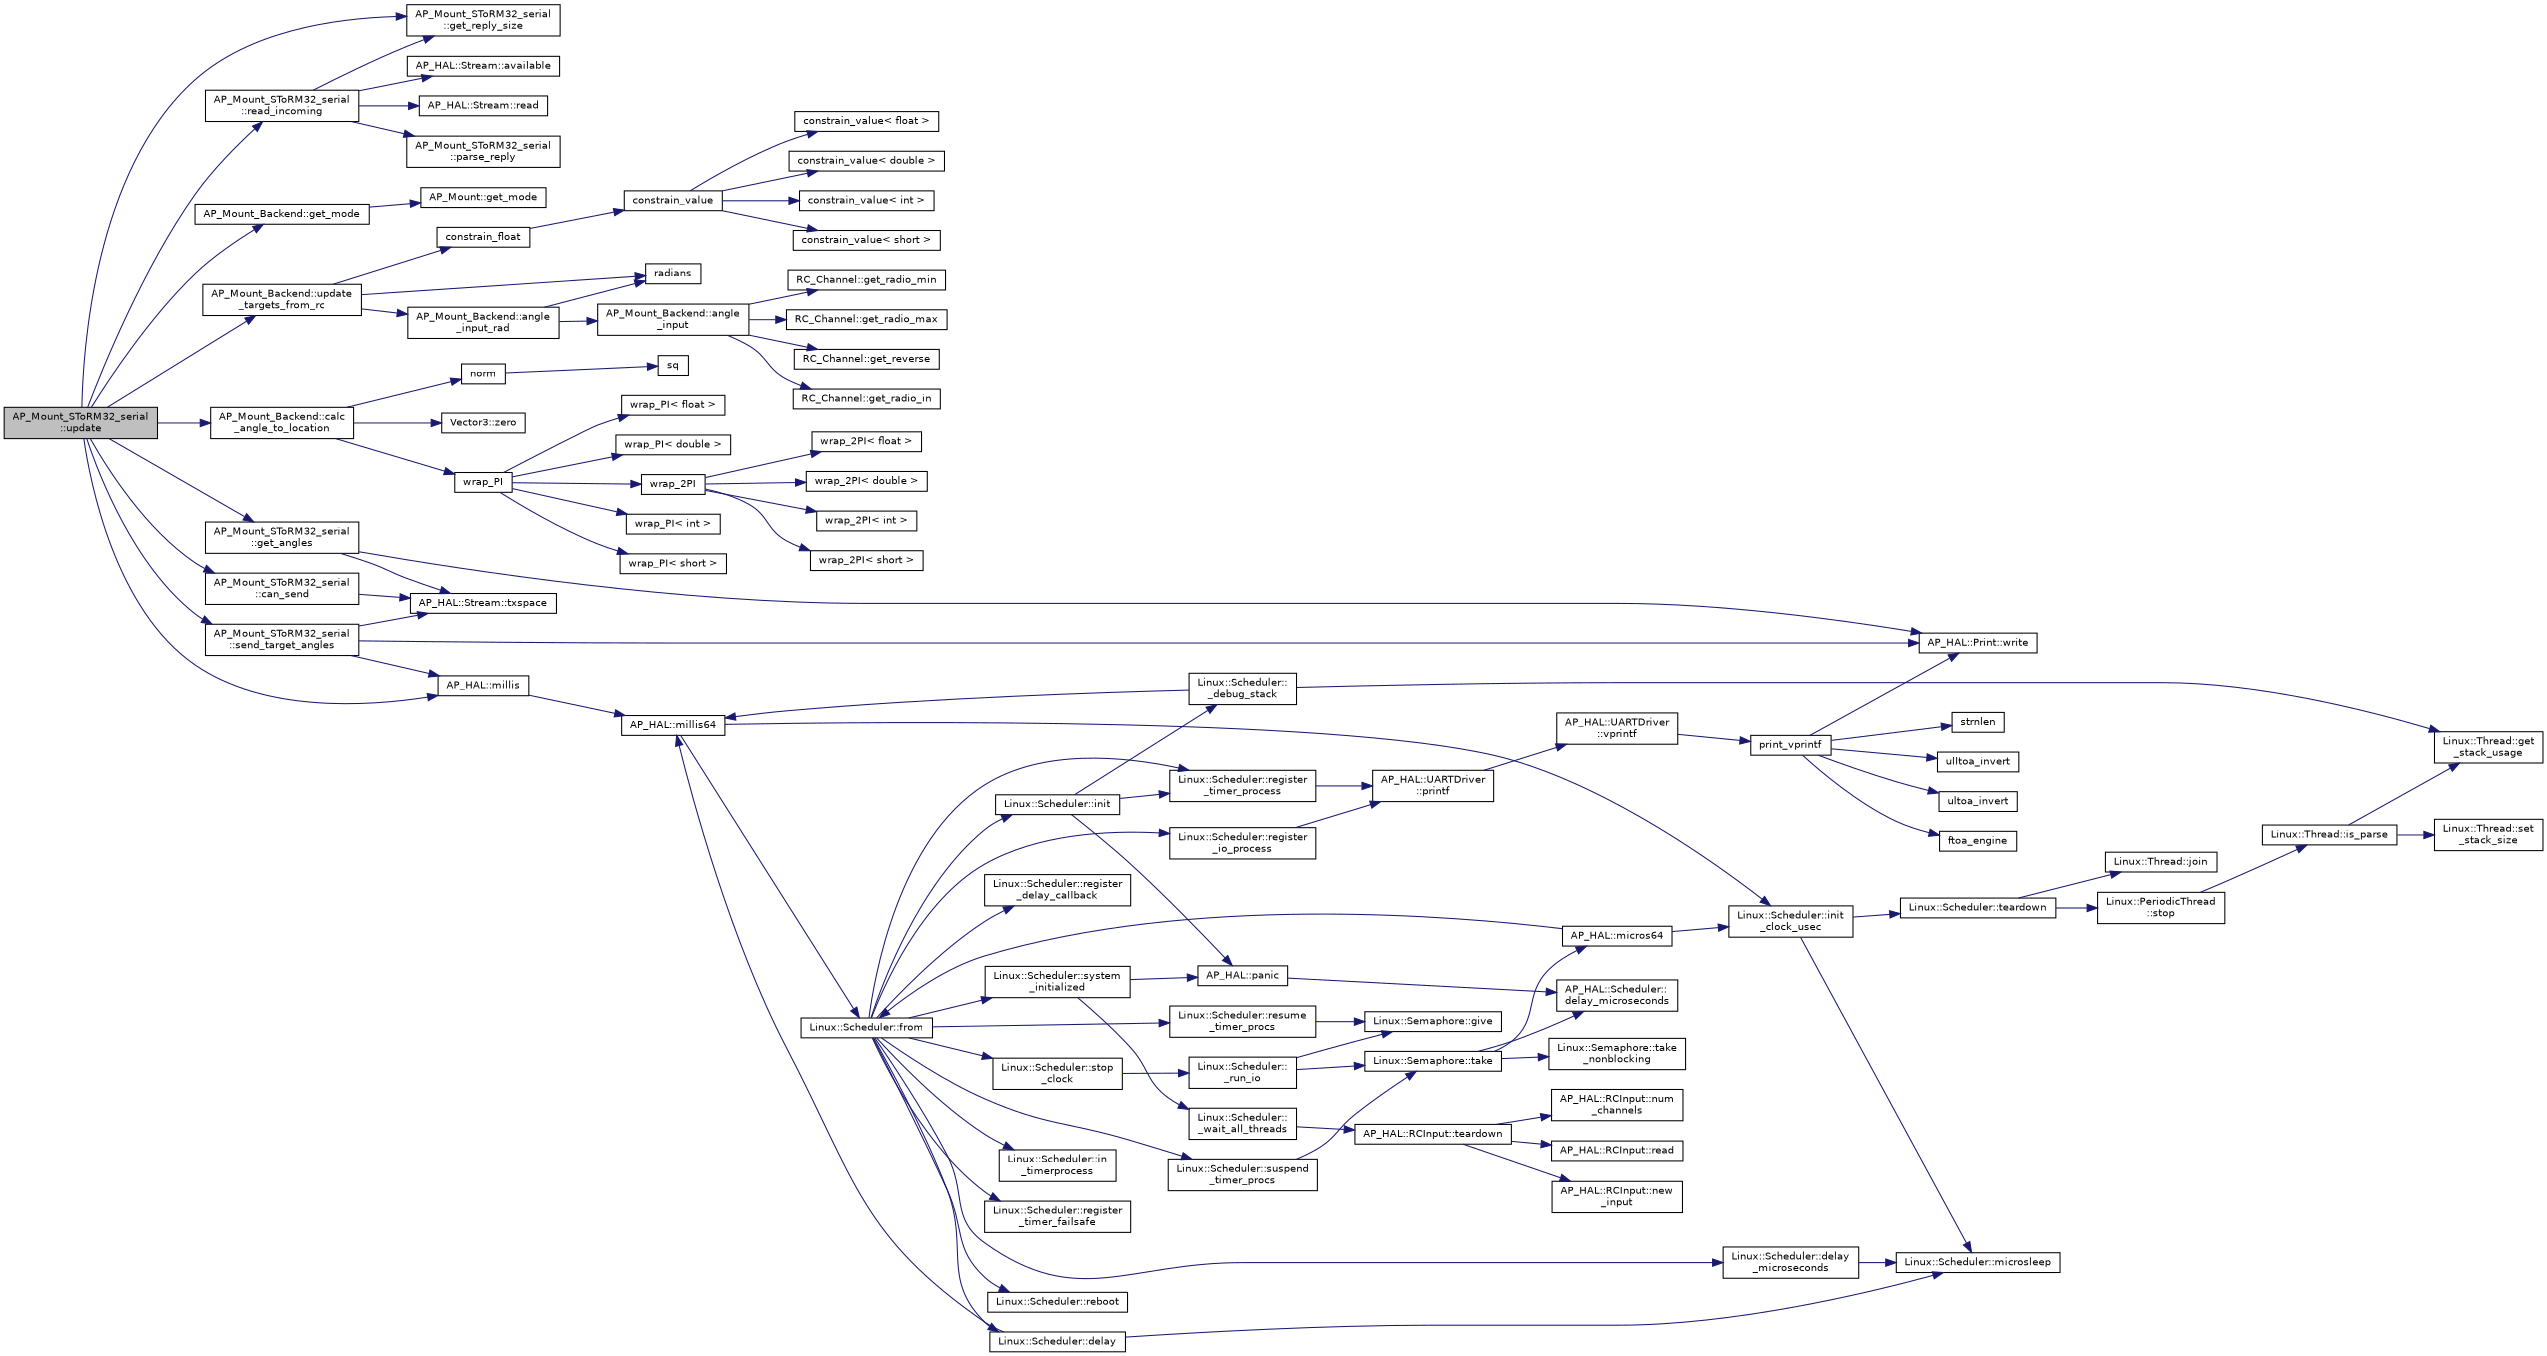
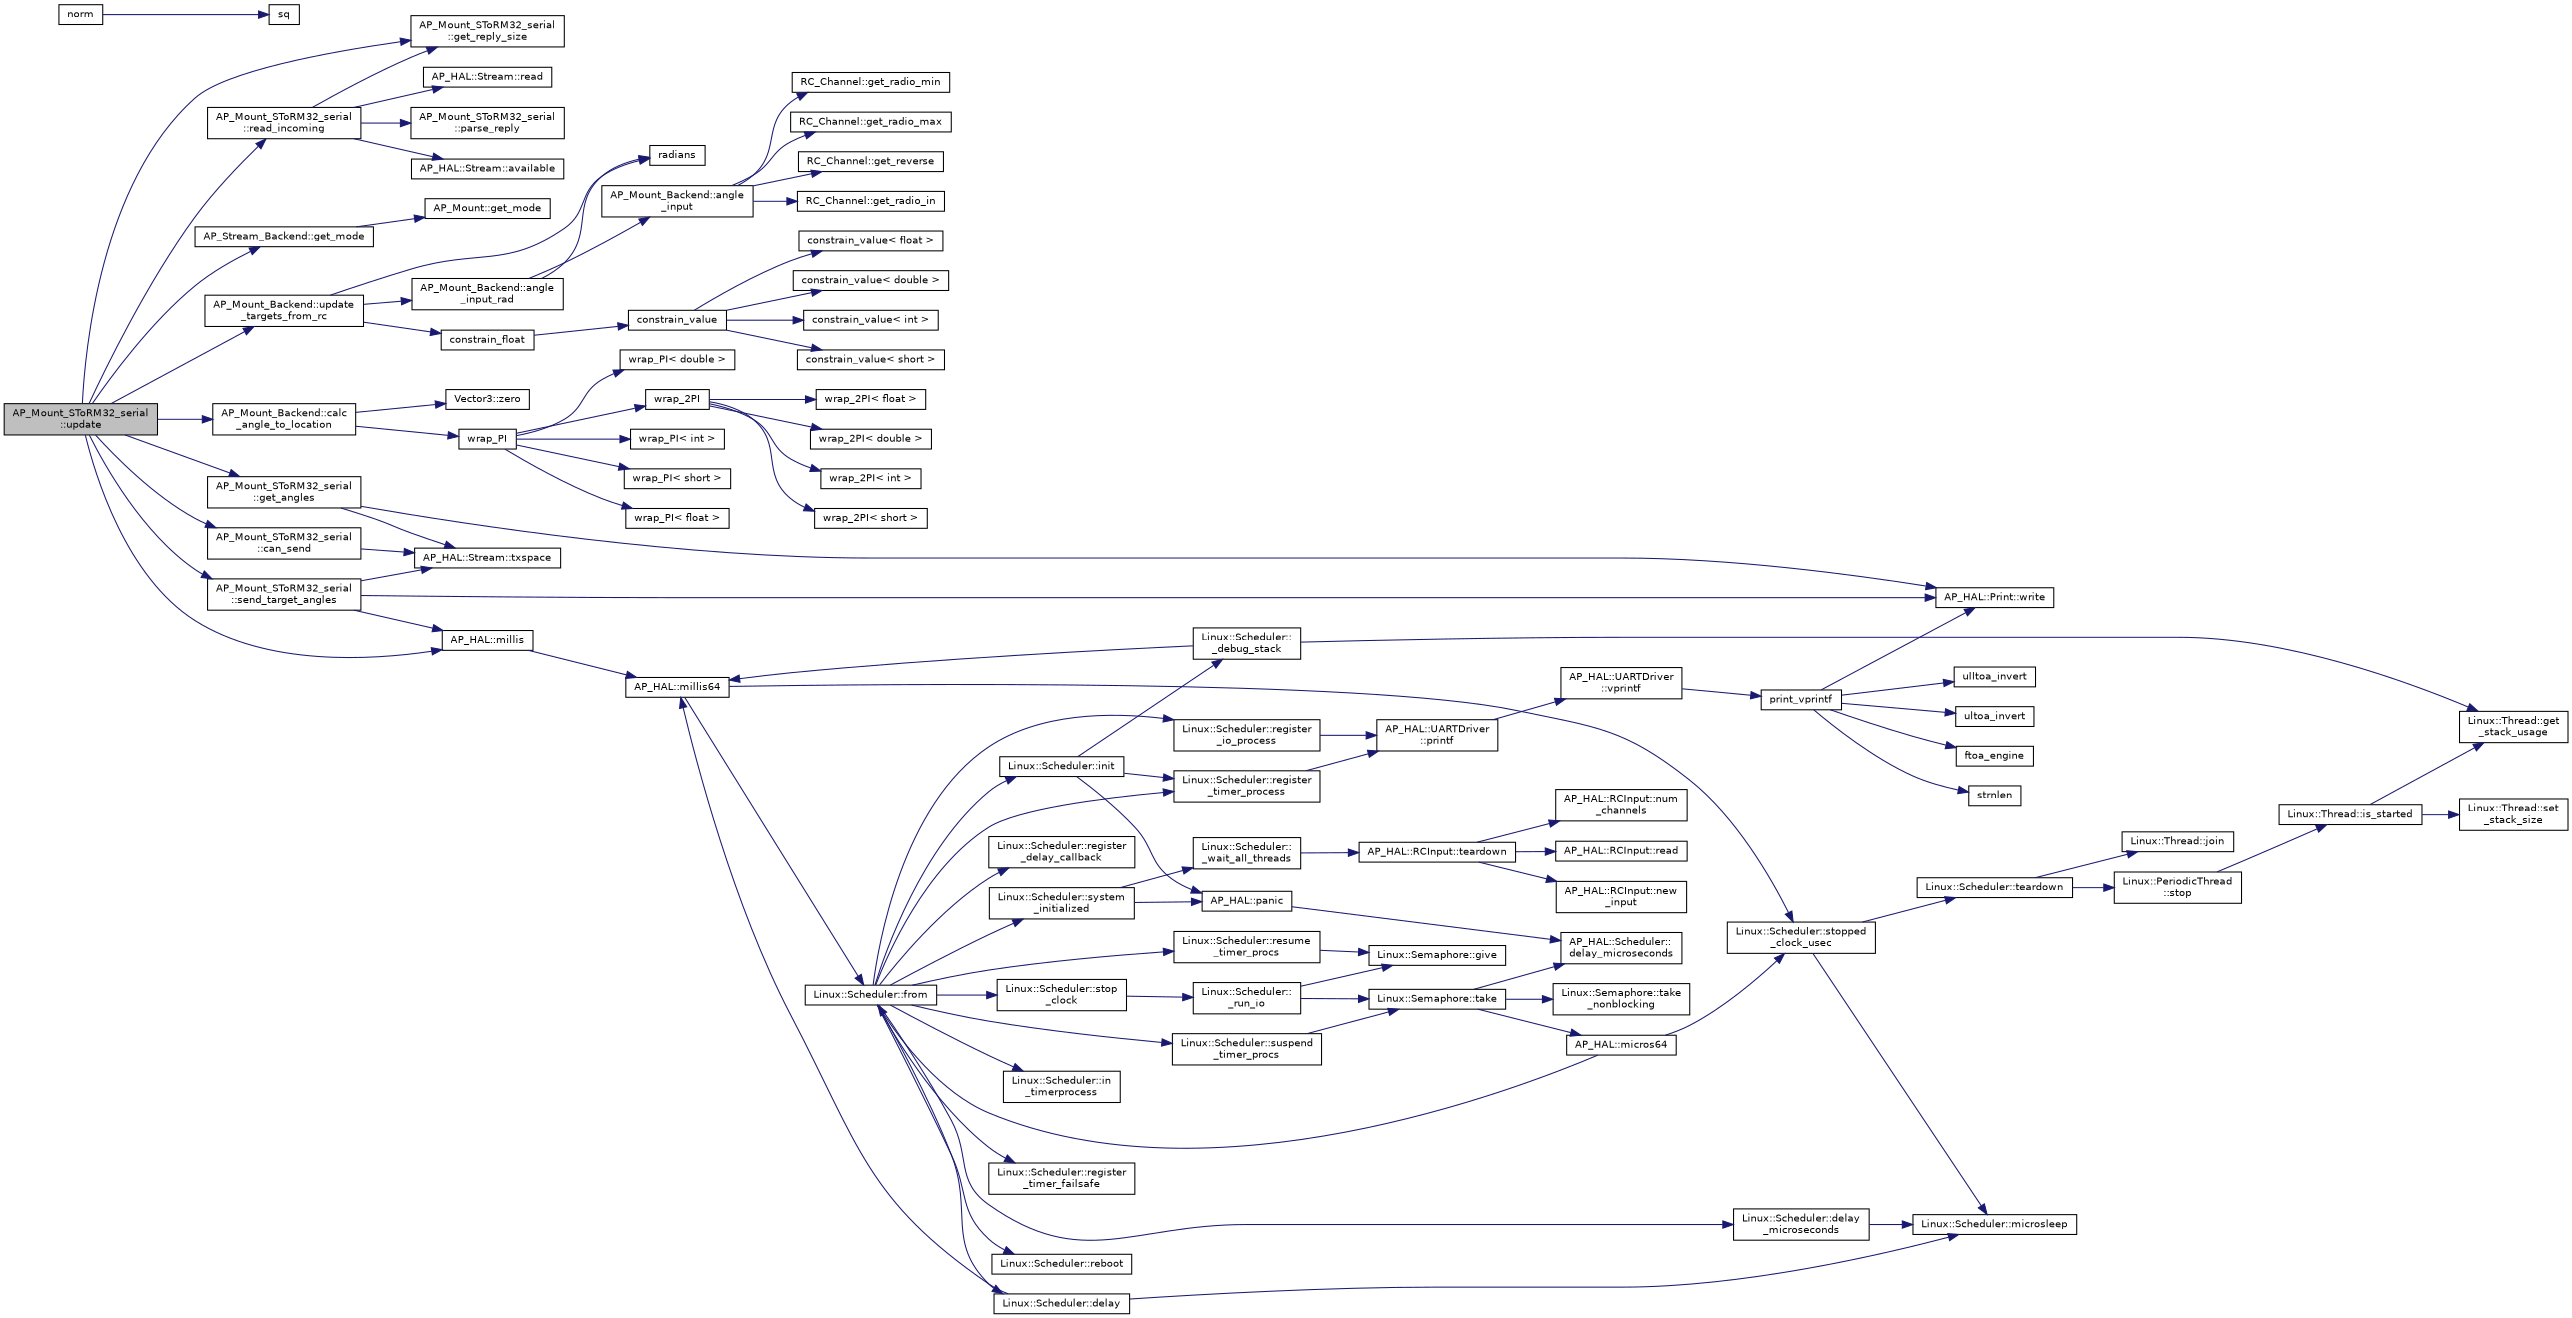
(282, 214) -> (284, 237)
(399, 394) -> none
(2330, 835) -> (2351, 815)
(1791, 922) -> (1801, 938)
